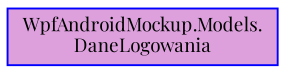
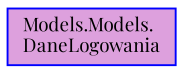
(143, 37) -> (92, 37)
